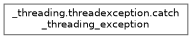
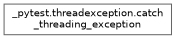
(96, 19) -> (88, 19)
